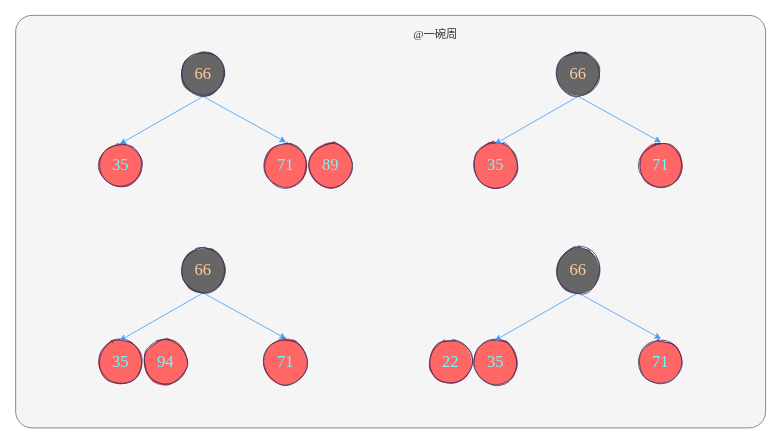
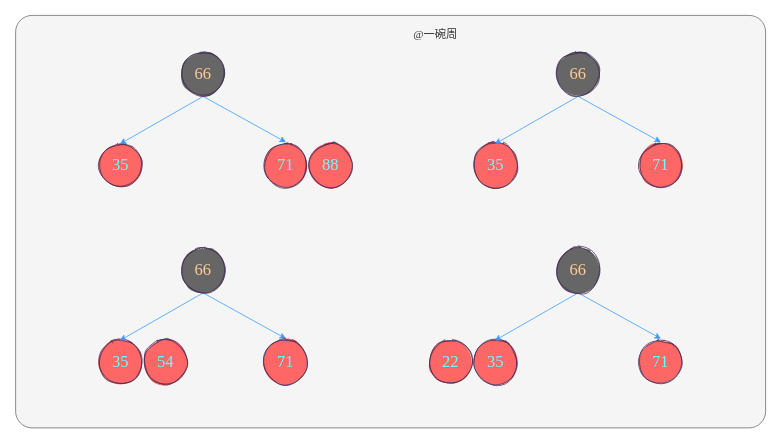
(330, 165) -> (330, 165)
(165, 362) -> (165, 362)
